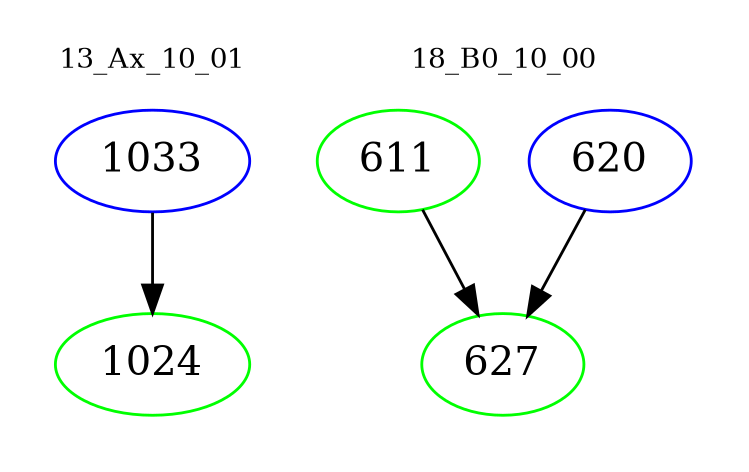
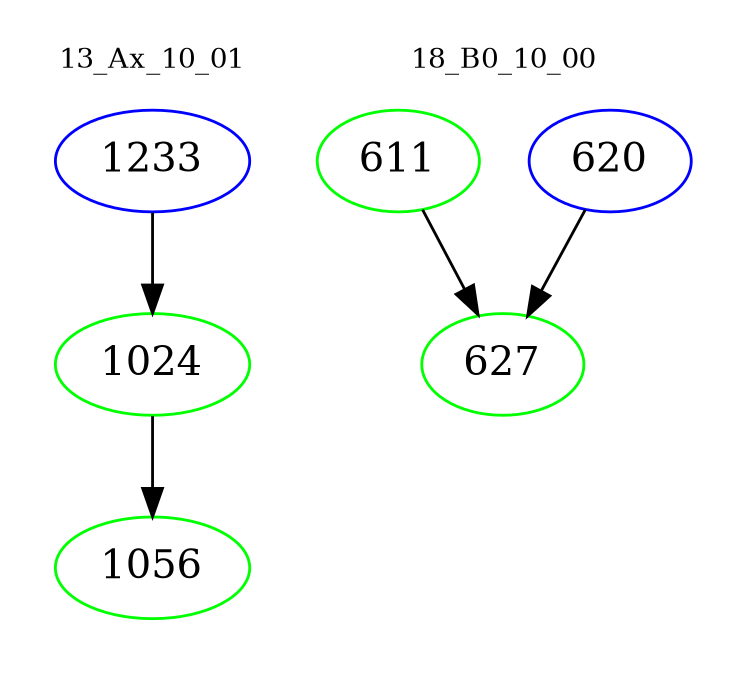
(153, 161) -> (153, 161)
none -> (153, 568)
